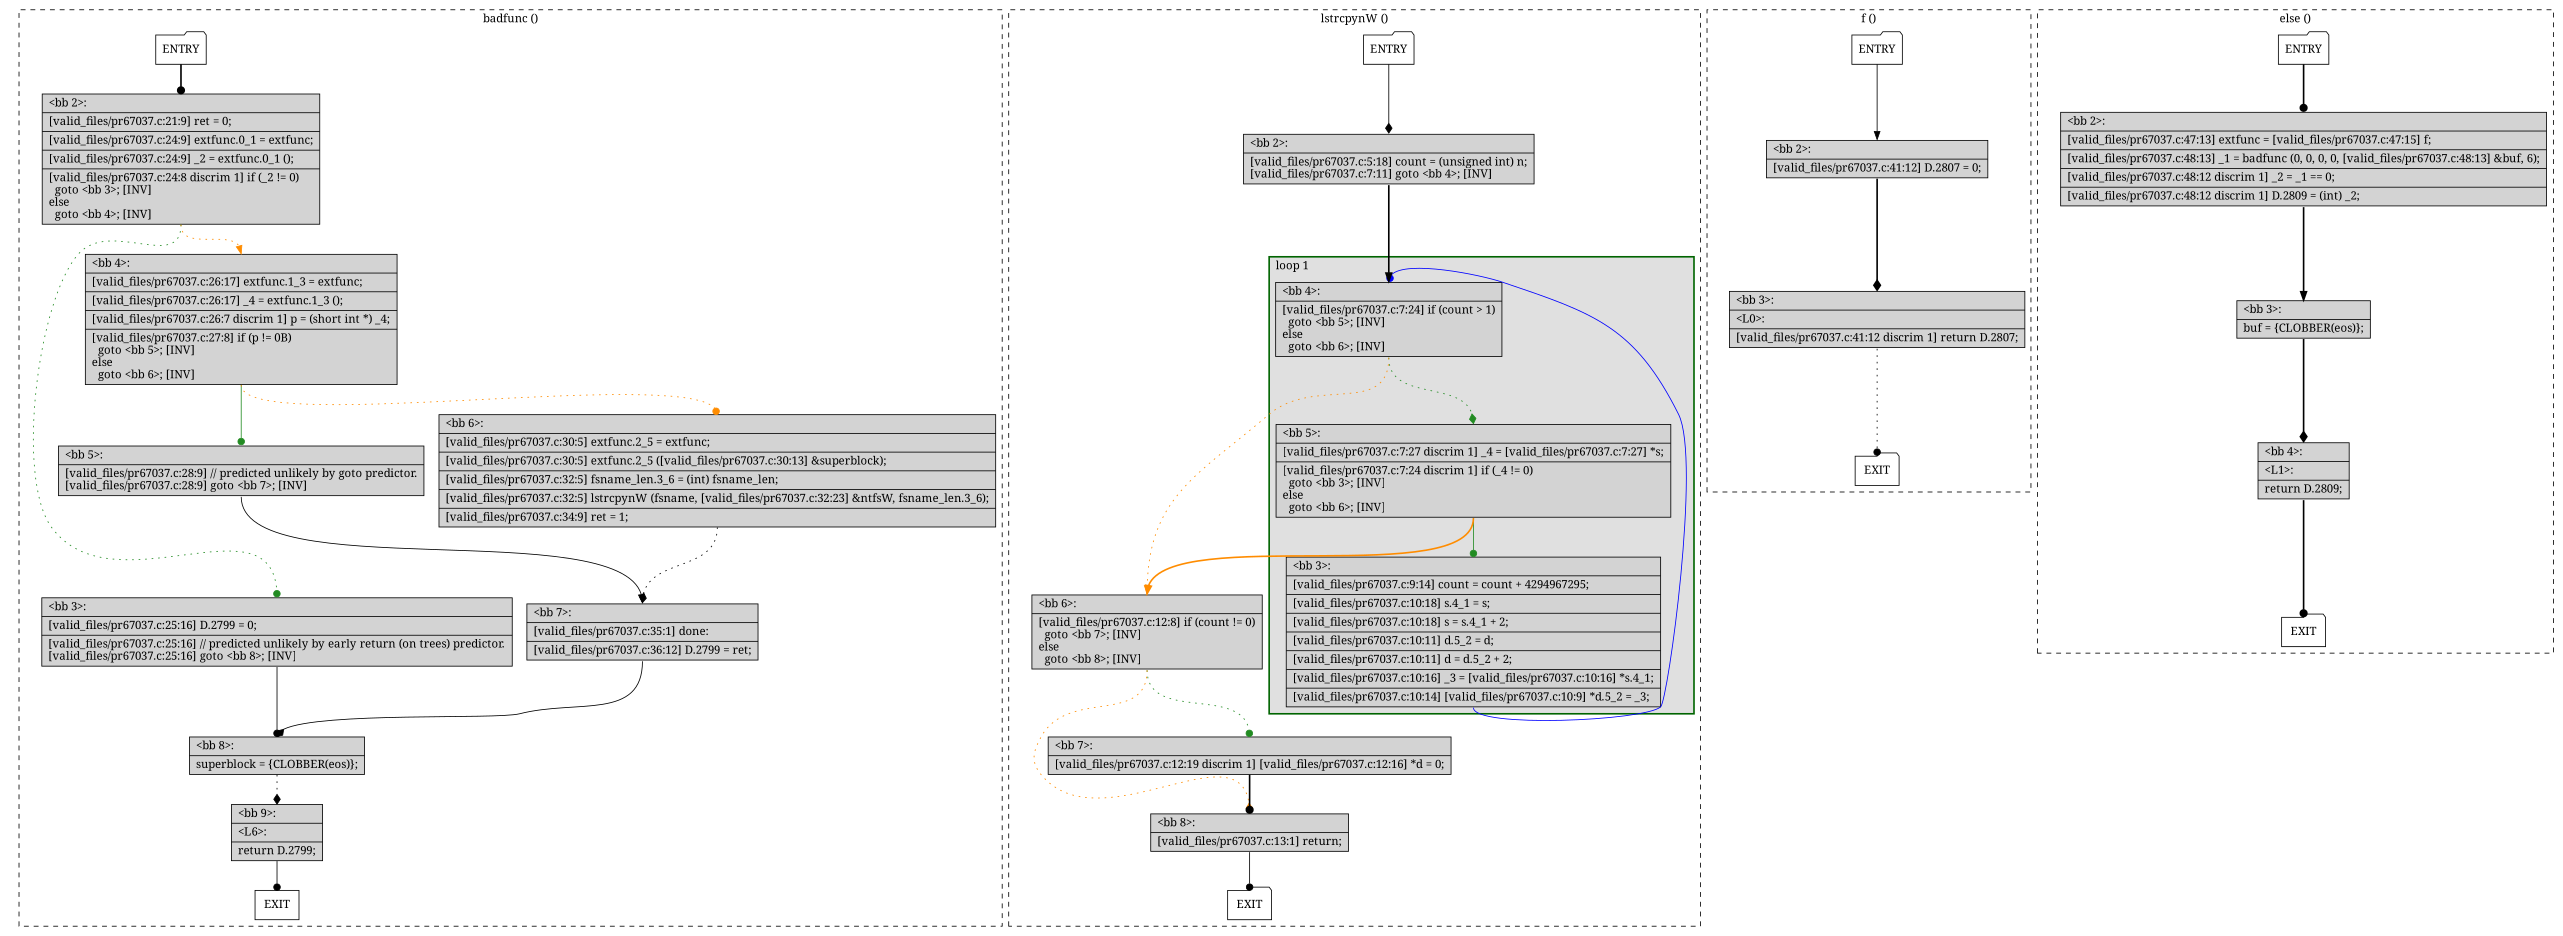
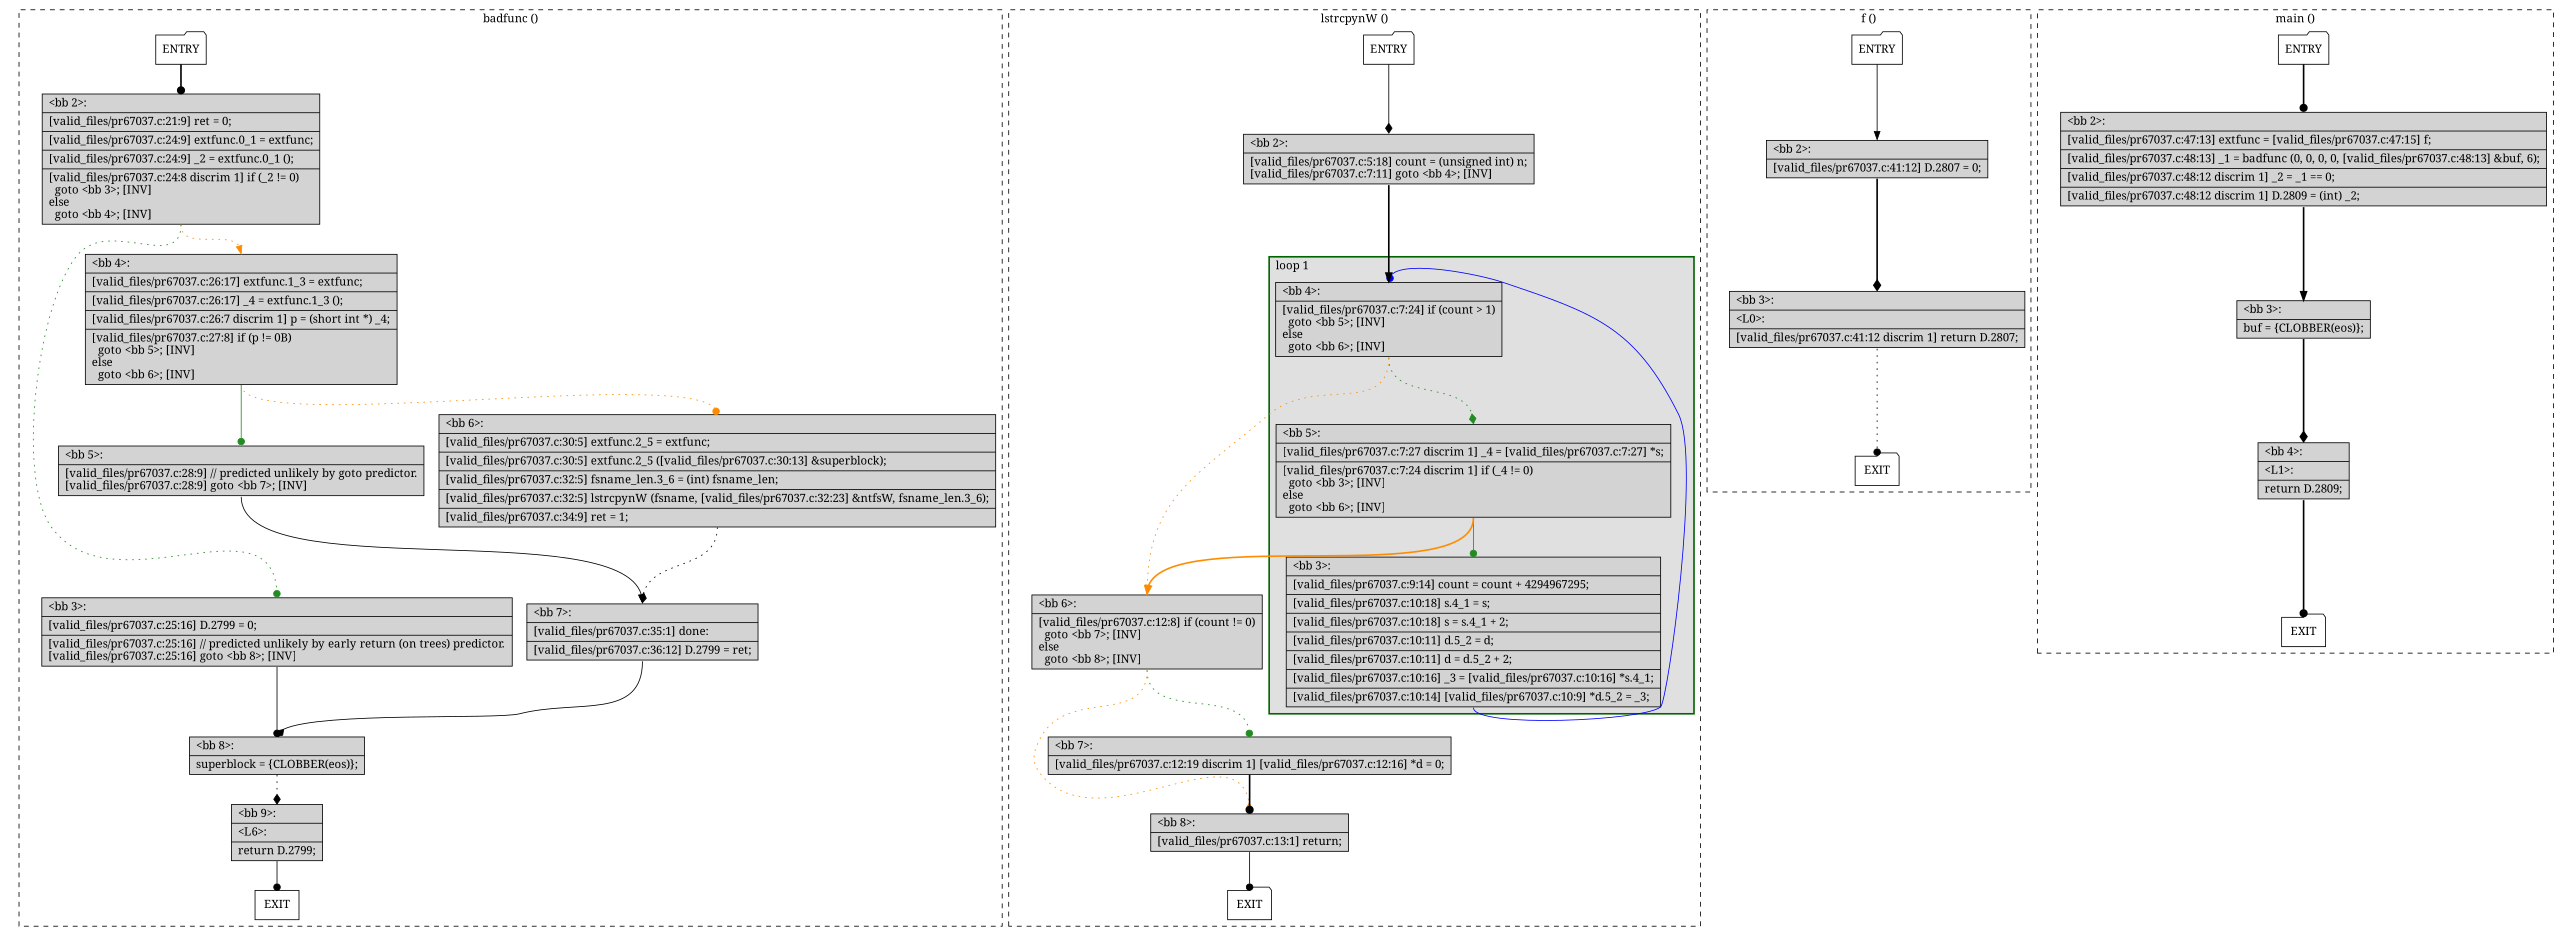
(2295, 19) -> (2295, 19)
